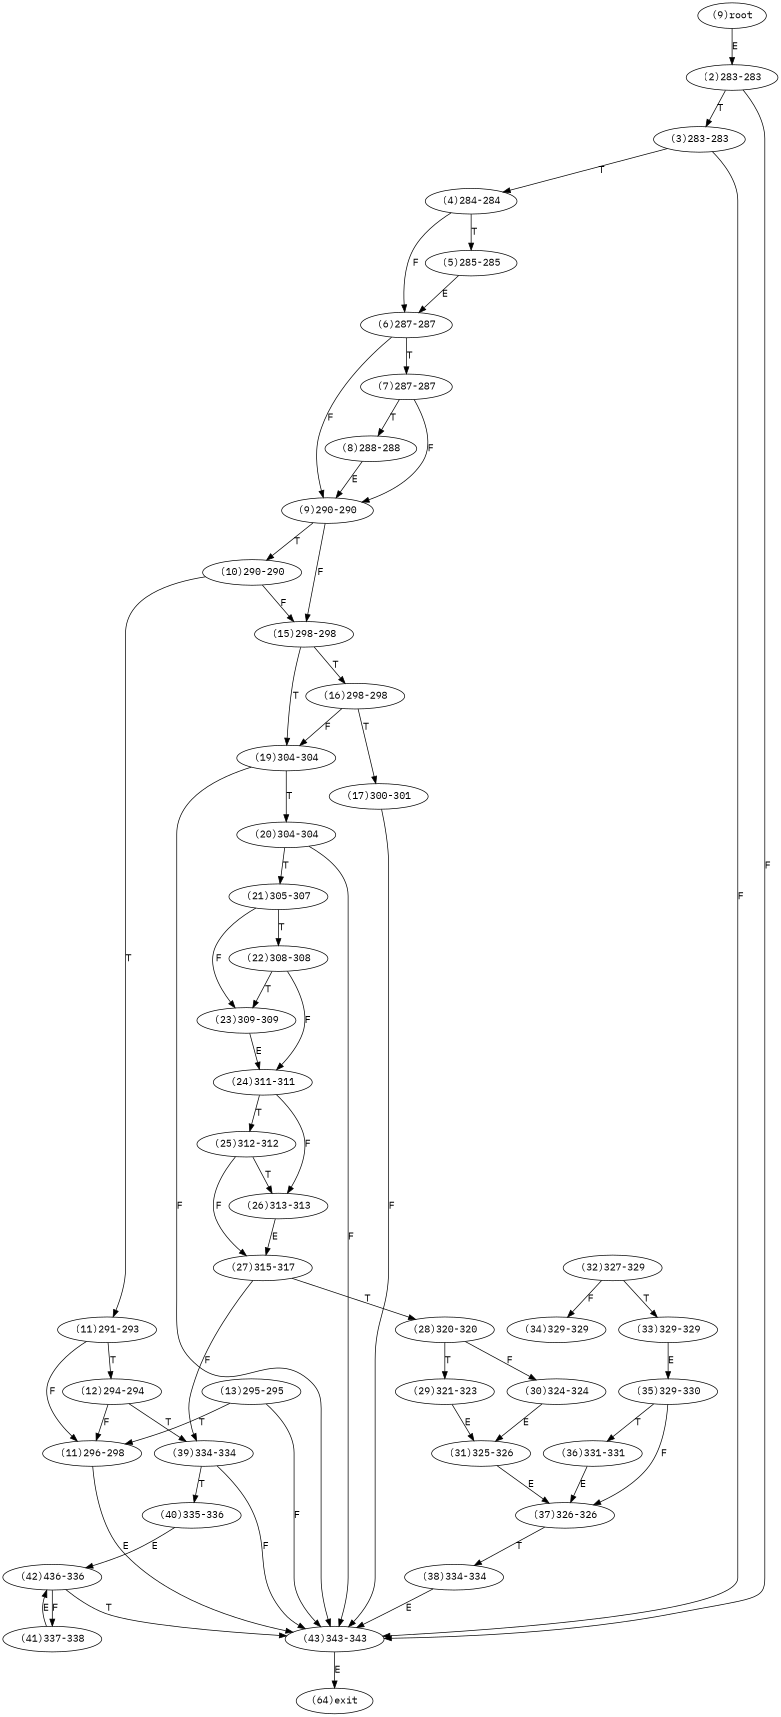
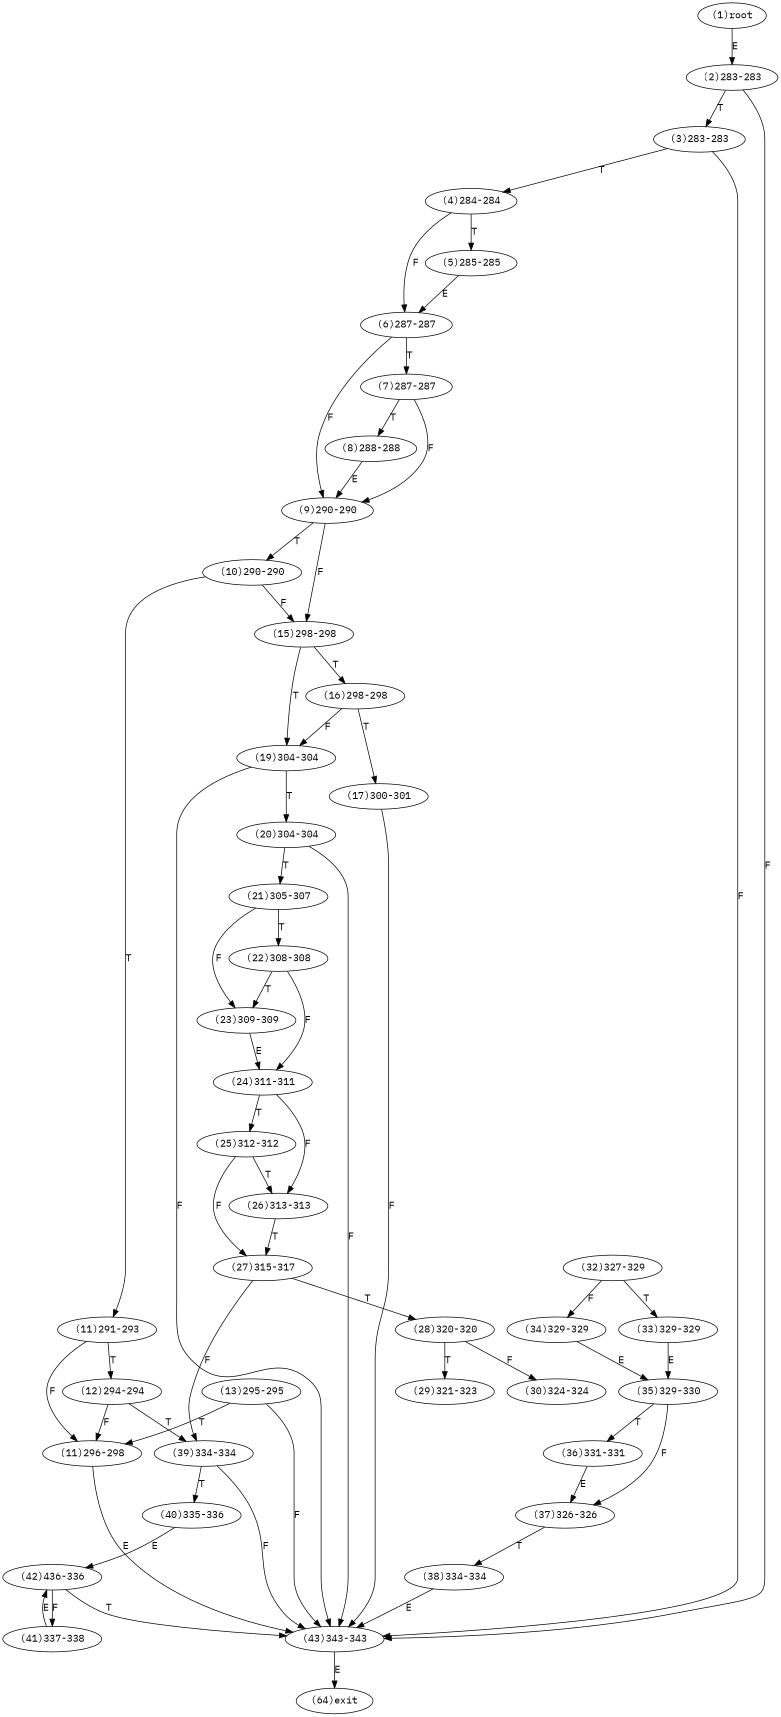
(732, 16) -> (732, 16)
(275, 1237) -> (275, 1237)
none -> (609, 1359)
(481, 1454) -> none
